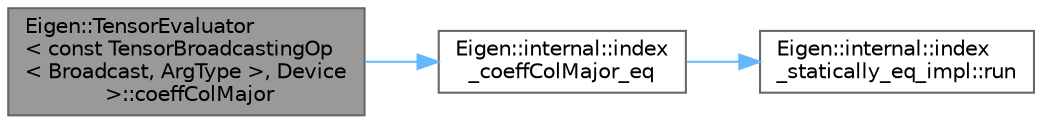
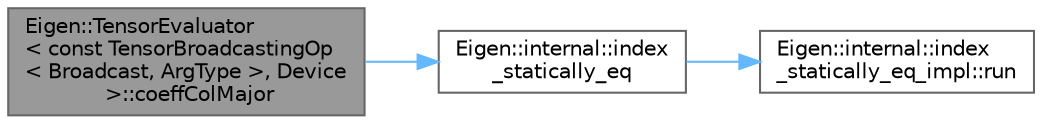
(562, 62) -> (562, 62)
